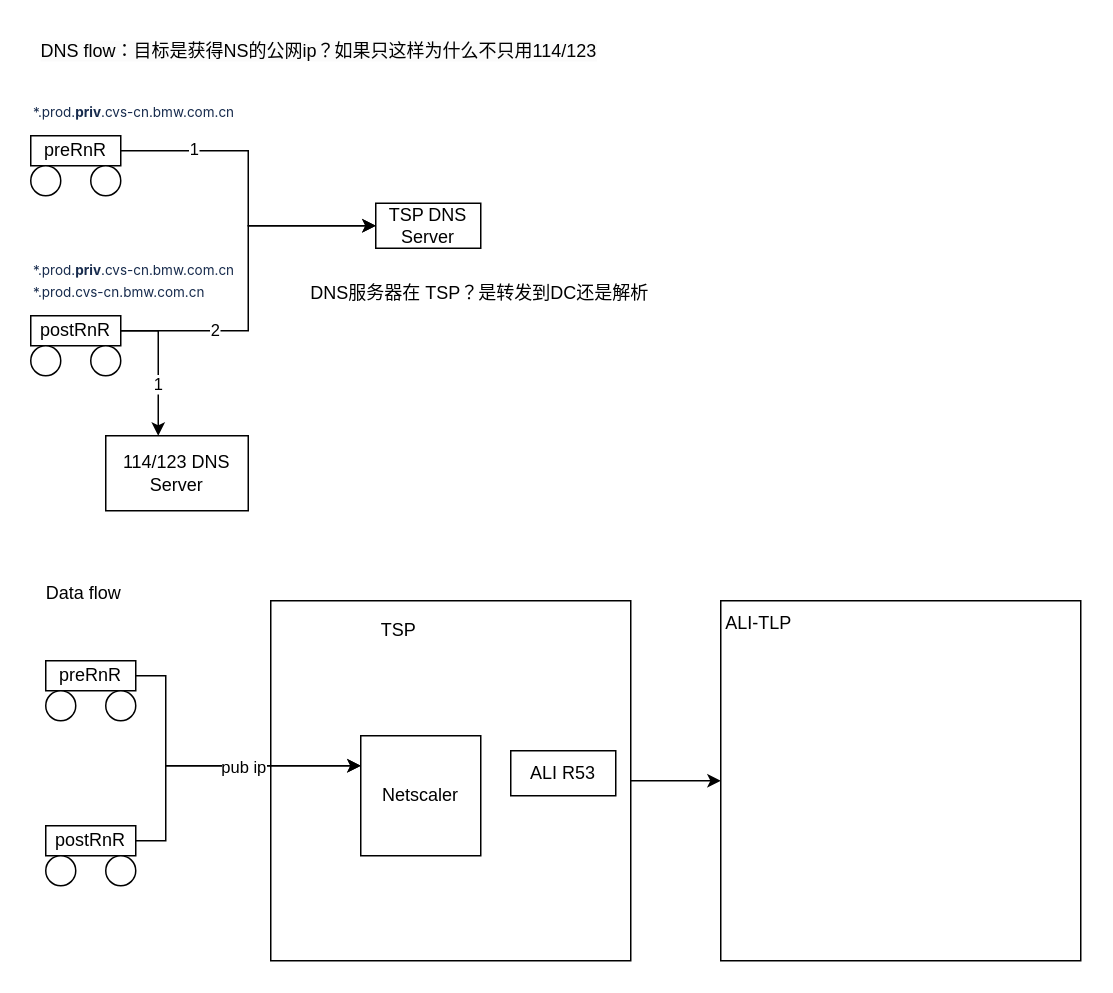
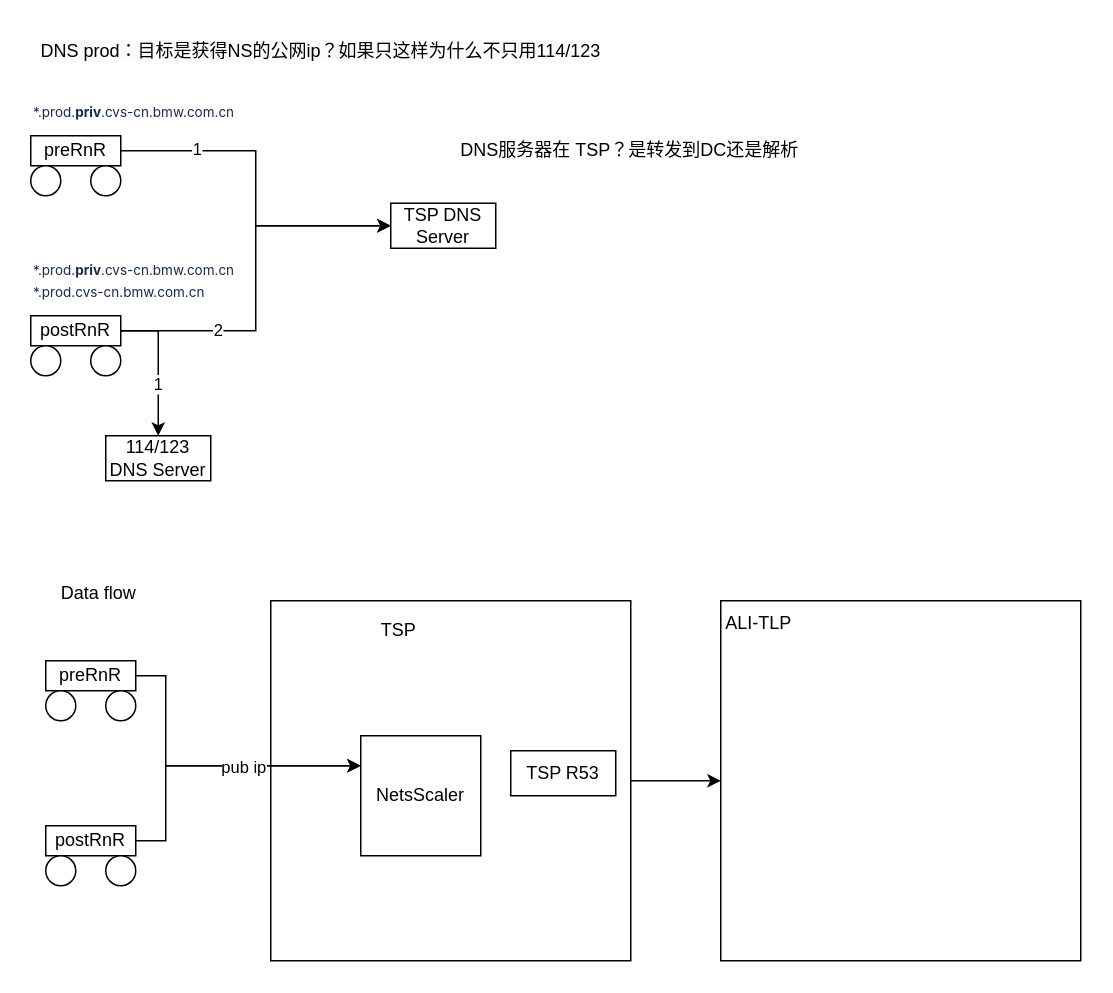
(319, 52) -> (321, 52)
(428, 226) -> (443, 226)
(479, 293) -> (629, 151)
(177, 473) -> (158, 458)
(83, 593) -> (98, 593)
(563, 773) -> (563, 773)
(421, 796) -> (421, 796)
